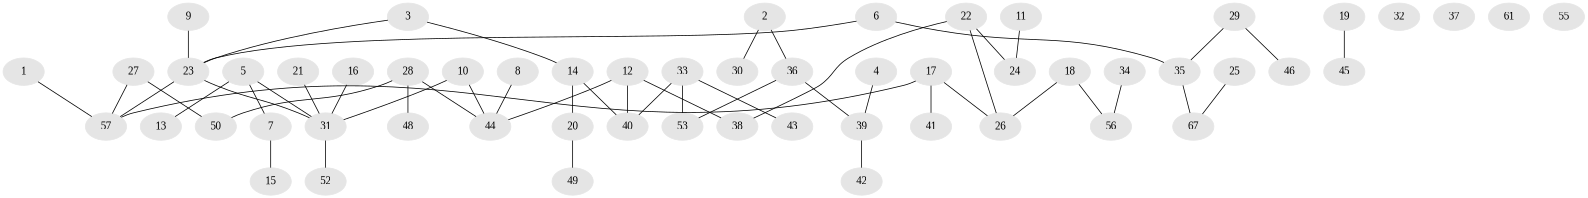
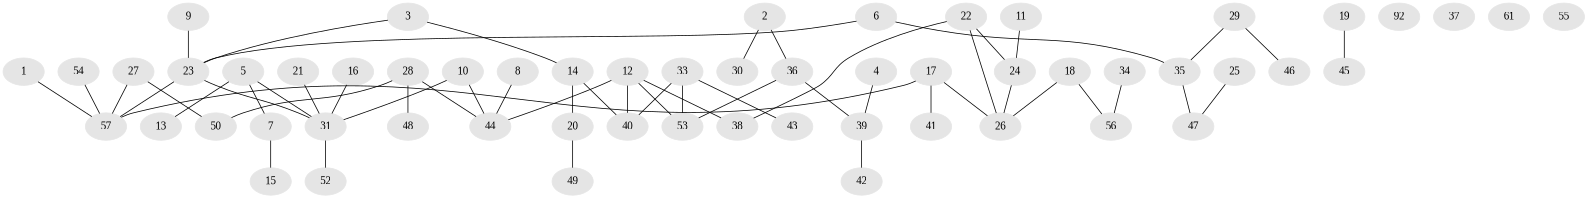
(1399, 17) -> (1399, 17)
none -> (79, 72)
none -> (652, 96)
none -> (1008, 99)
(1193, 127) -> (1193, 127)
